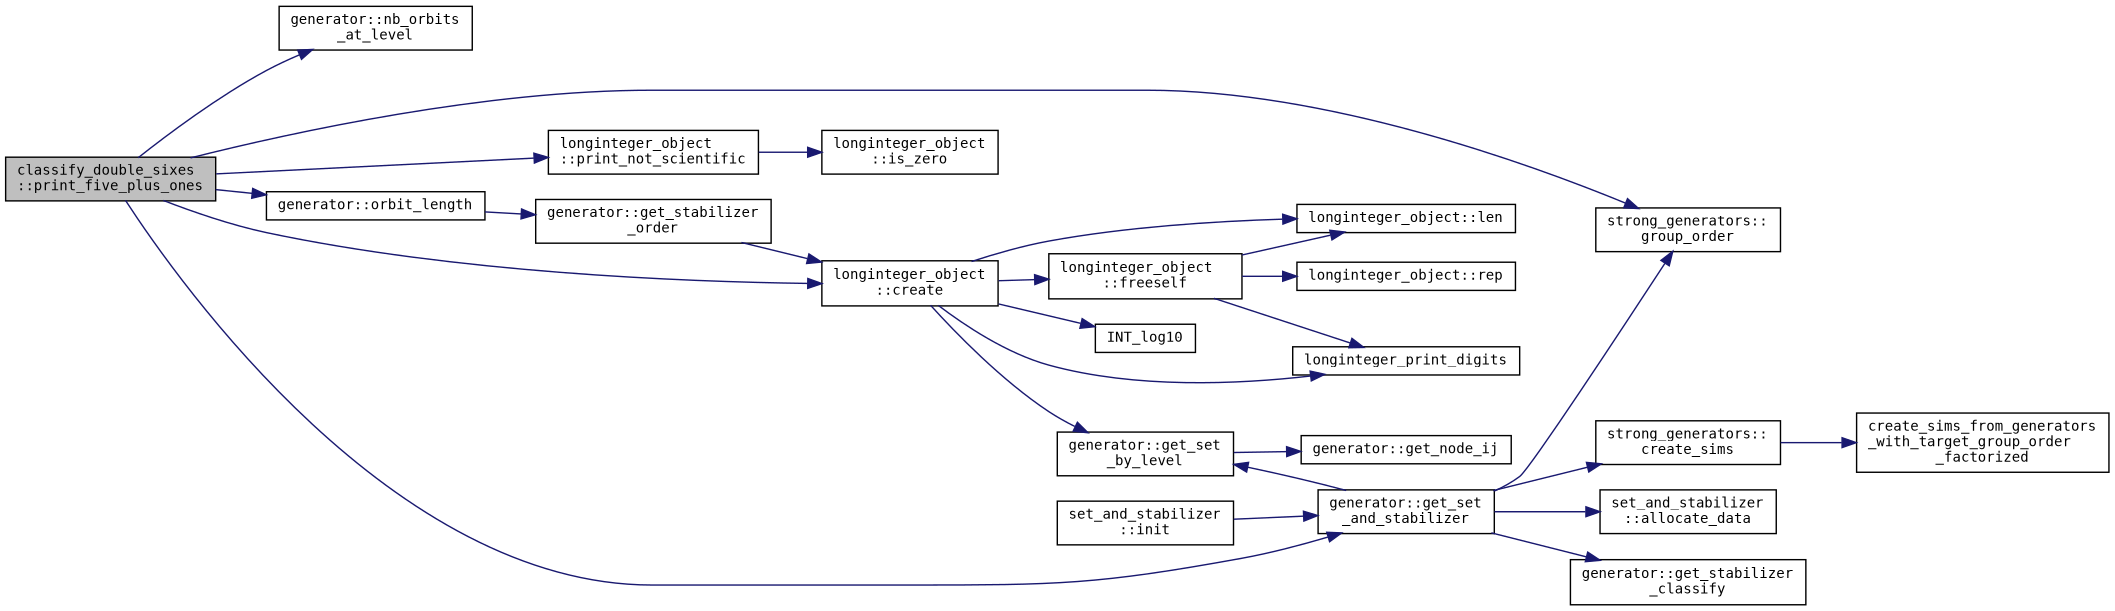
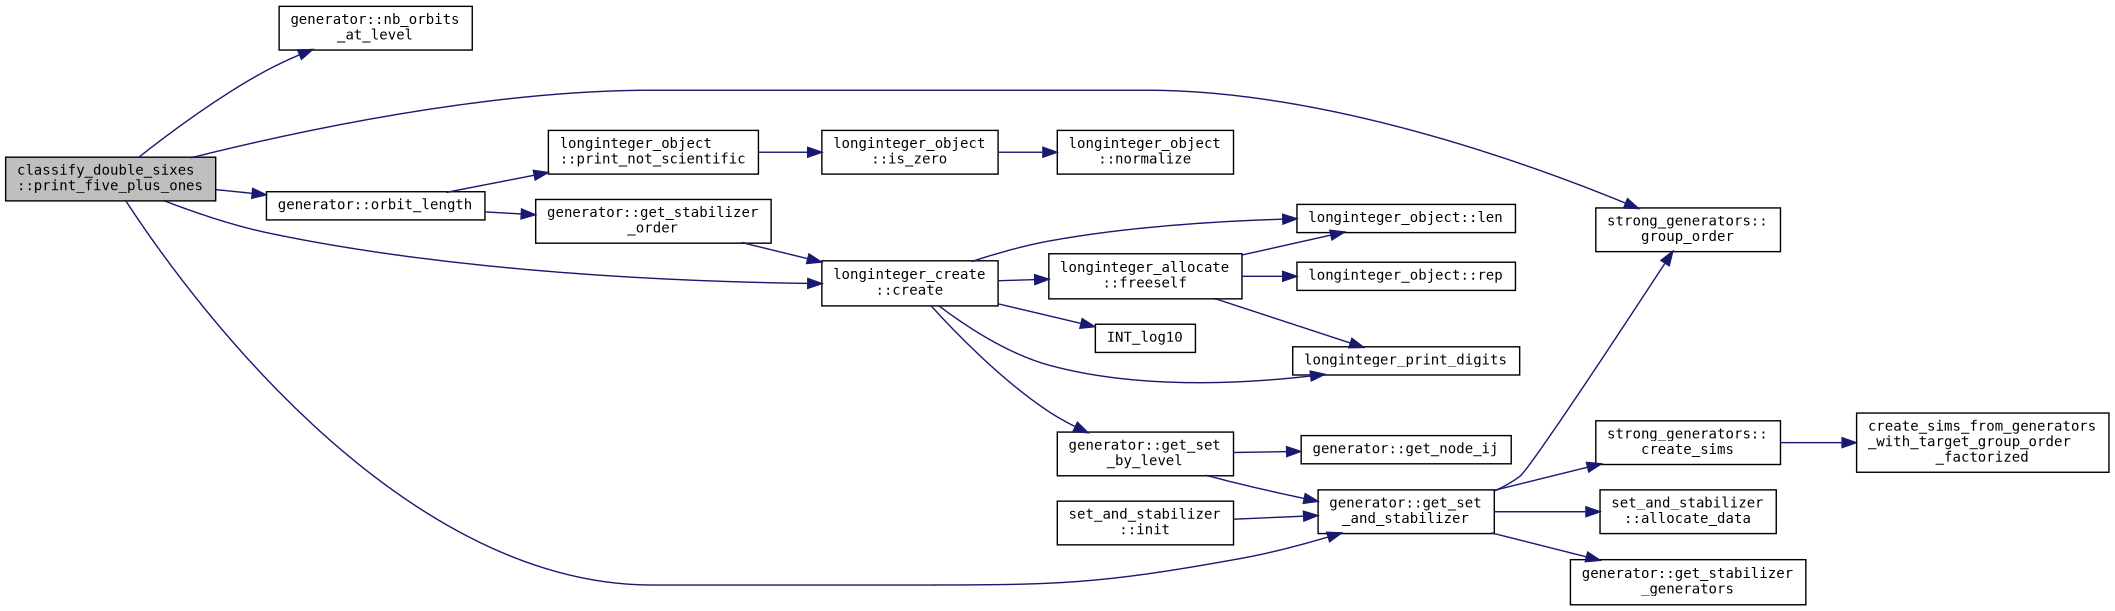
none -> (1145, 152)
(375, 166) -> (490, 184)
(1145, 276) -> (1145, 276)
(910, 283) -> (910, 283)
(1297, 478) -> (1254, 487)
(1688, 582) -> (1688, 582)
